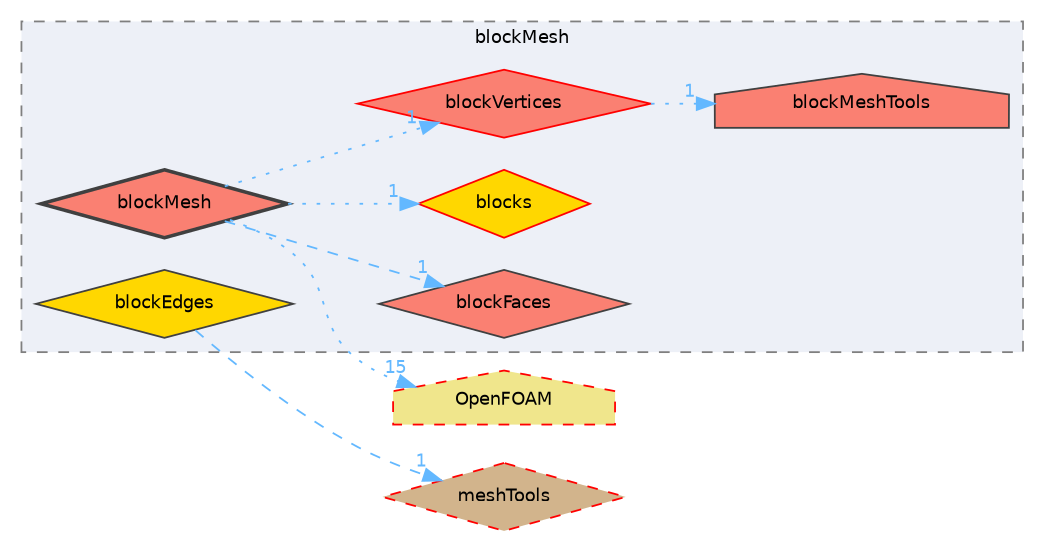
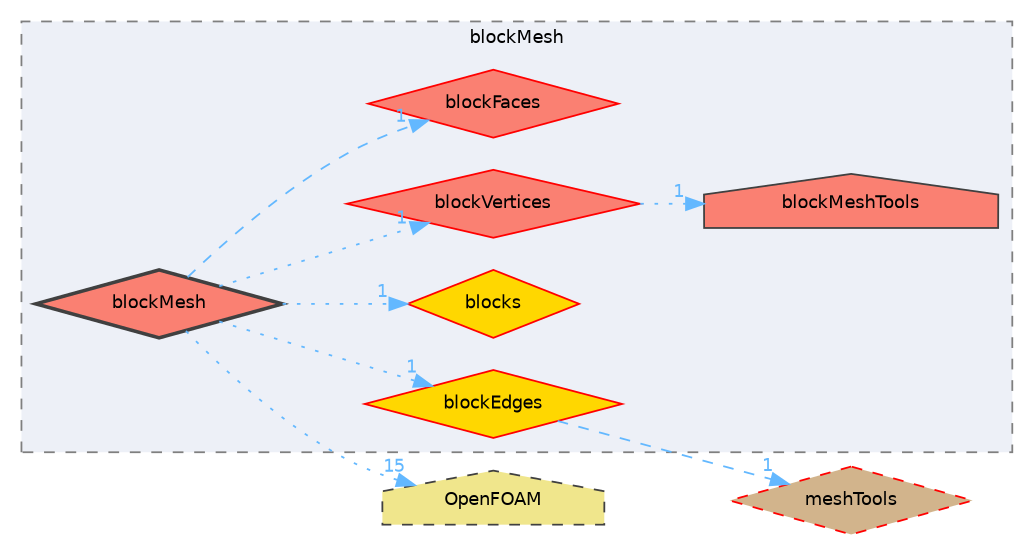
(164, 304) -> (493, 404)
(504, 304) -> (493, 104)
none -> (317, 351)
(504, 400) -> (493, 500)
